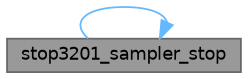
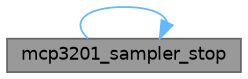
(124, 55) -> (124, 55)
